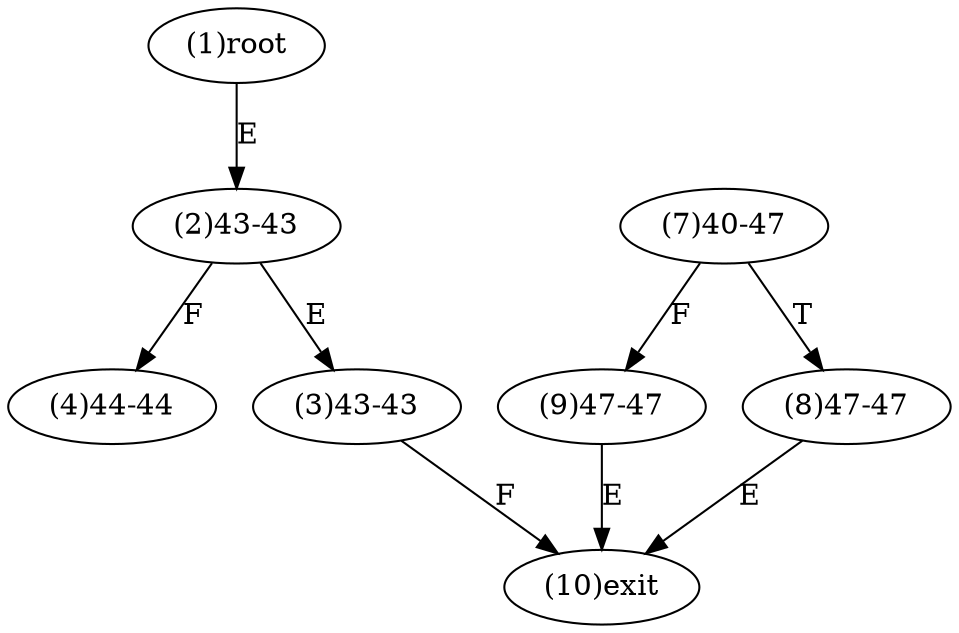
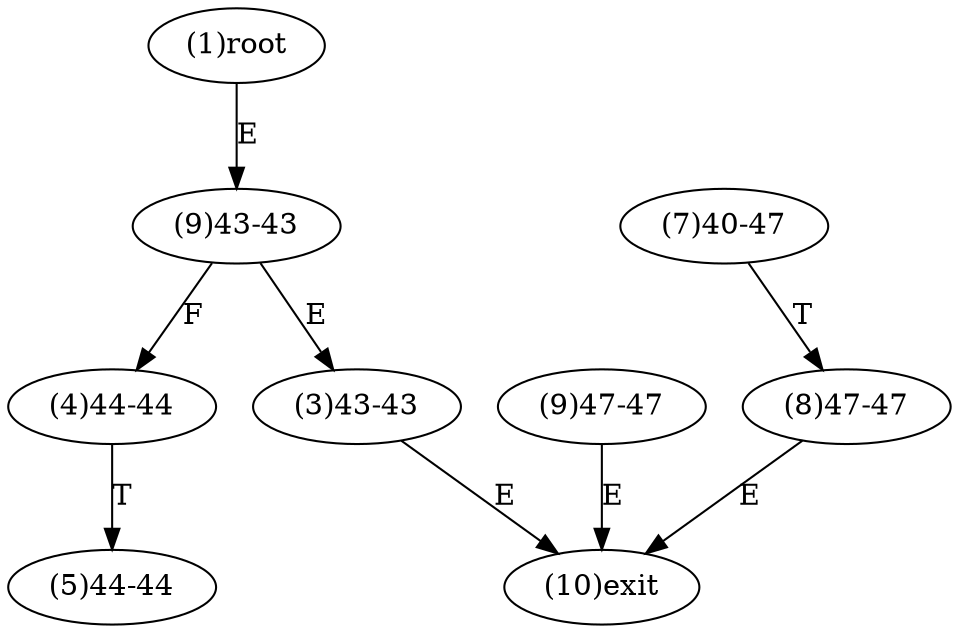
(237, 226) -> (237, 226)
(669, 308) -> none
(505, 497) -> (505, 497)
none -> (112, 587)
